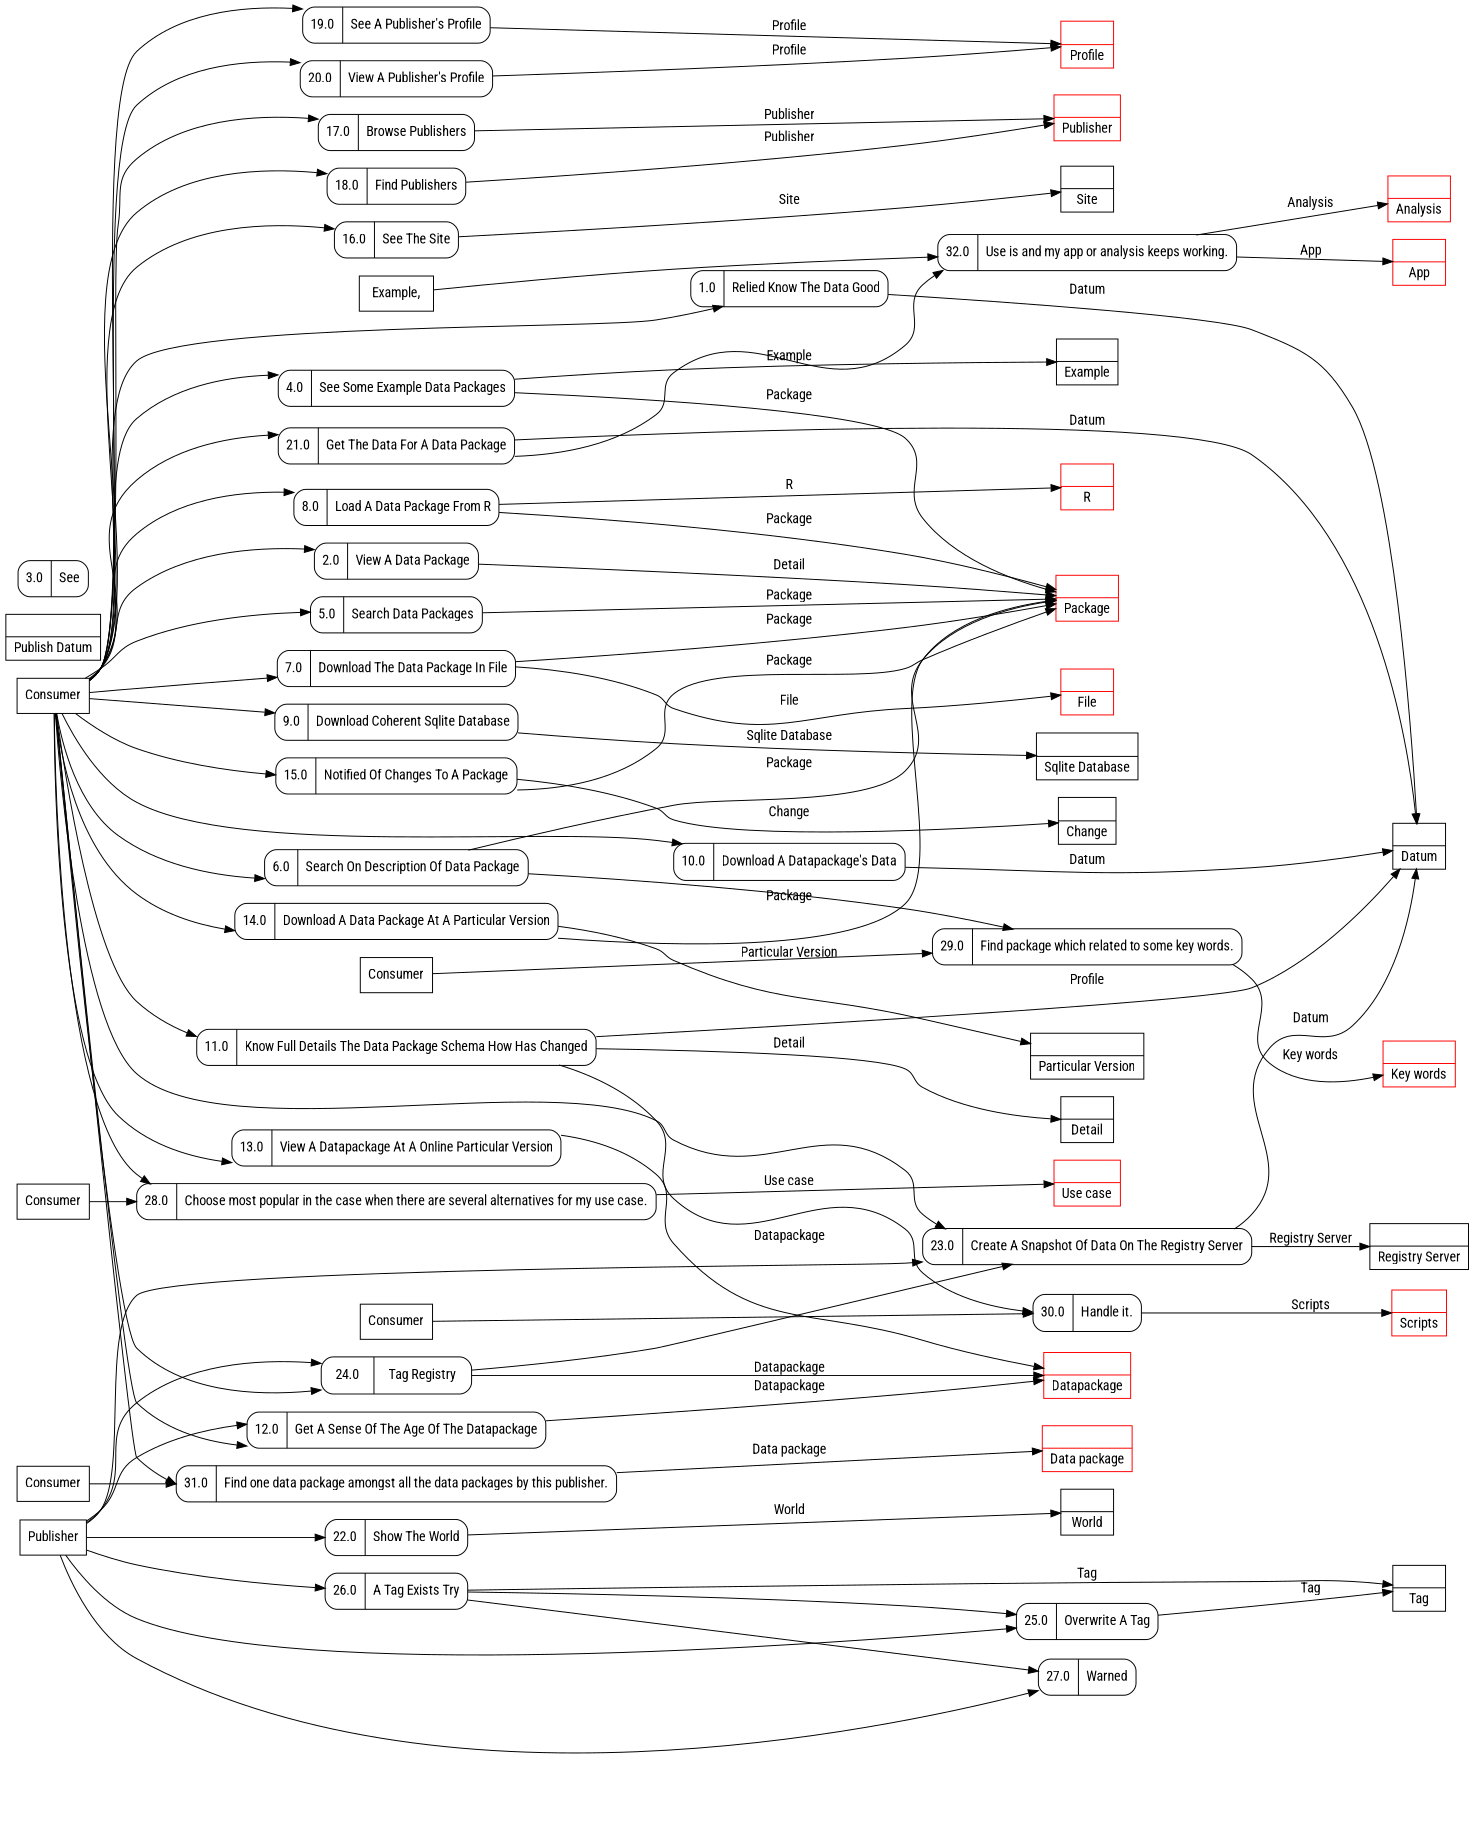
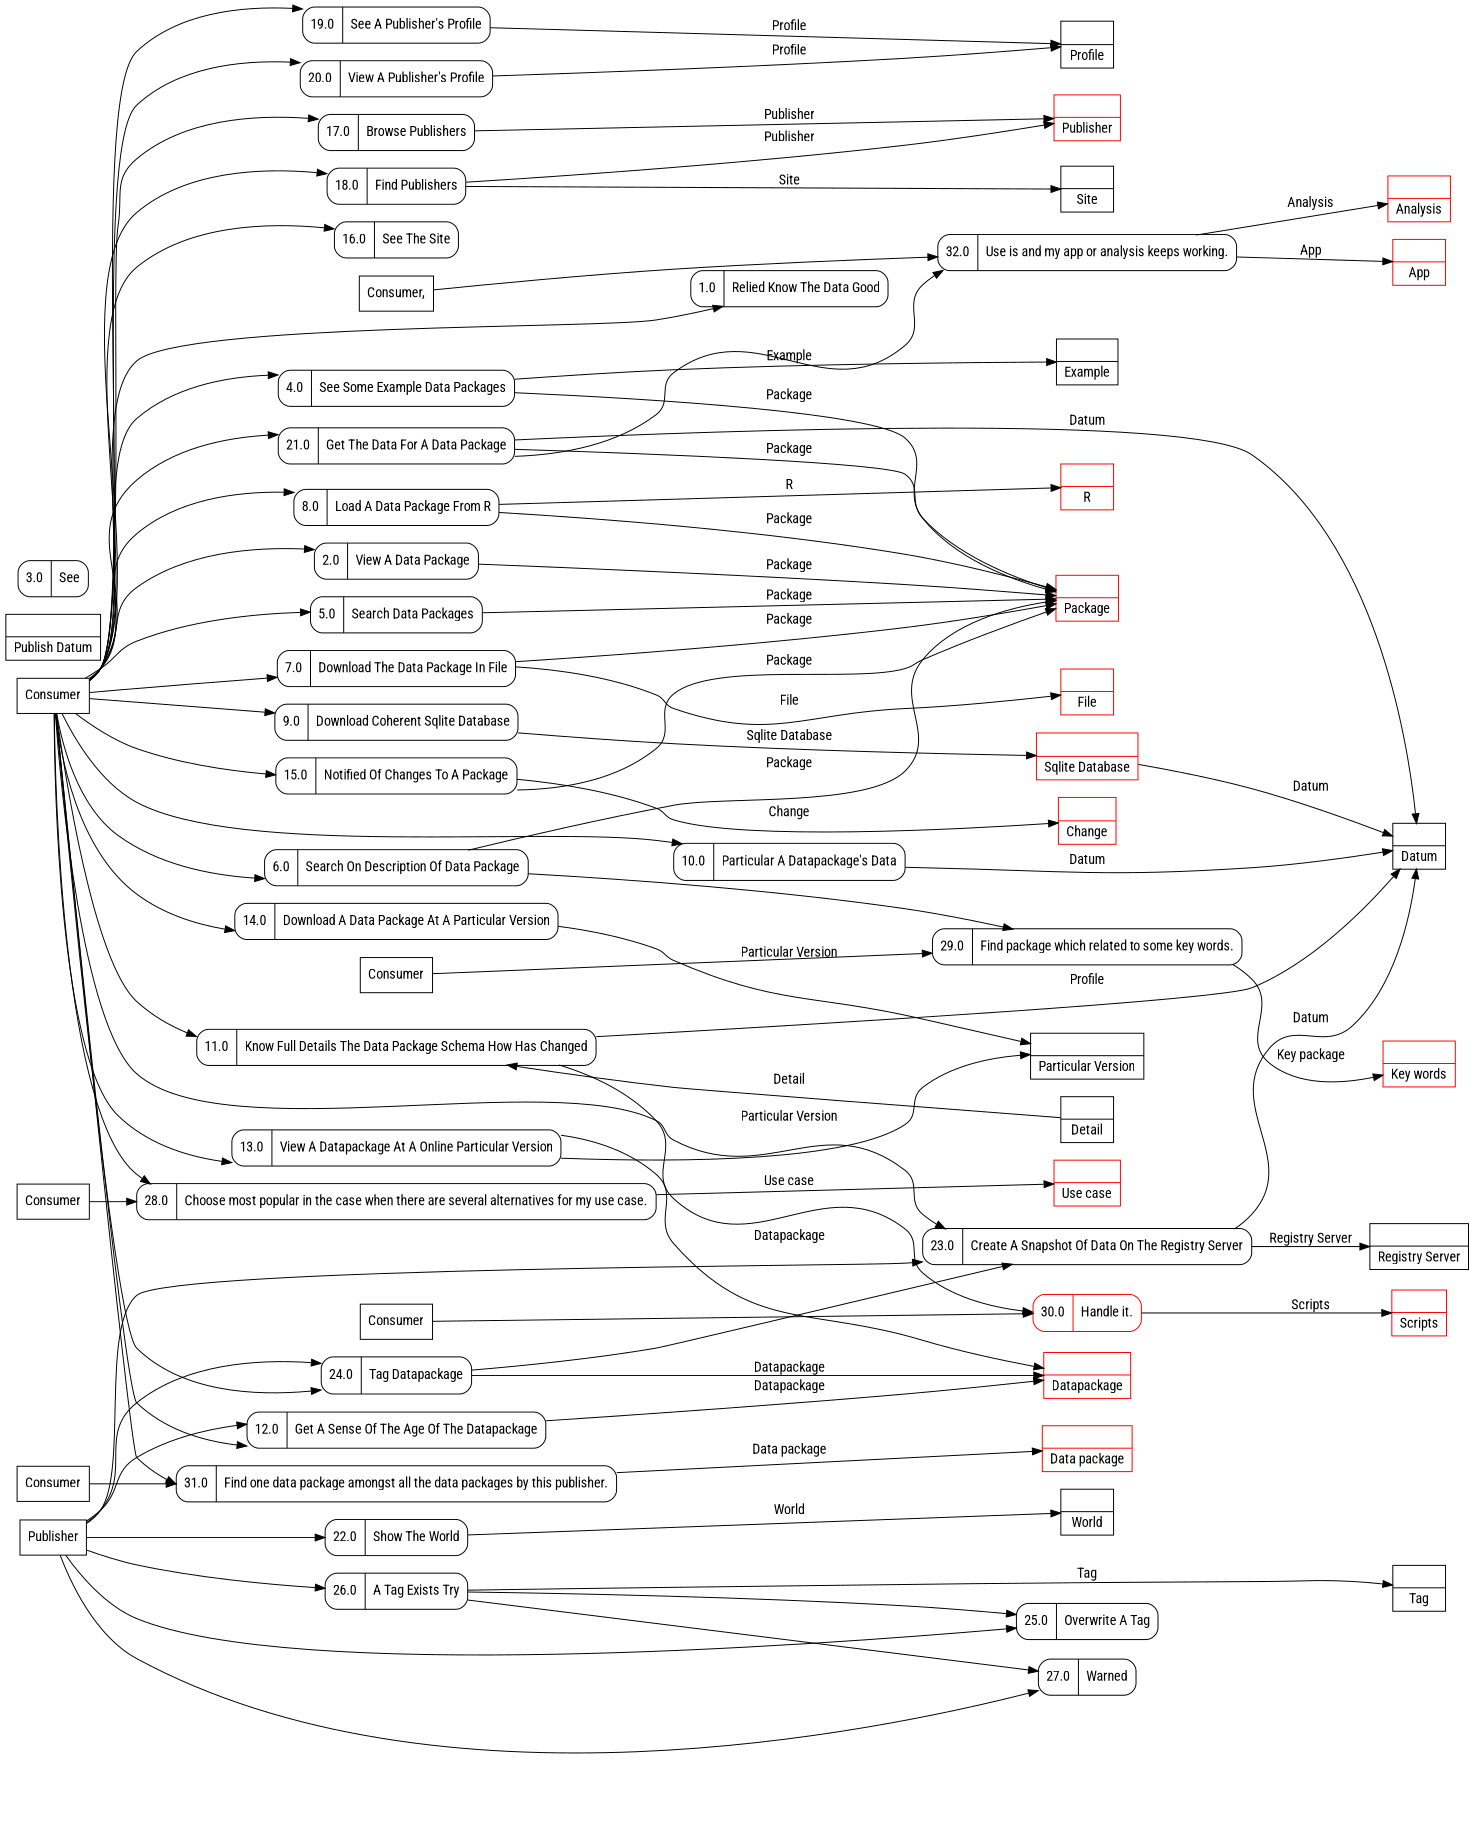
(1087, 45) -> (1087, 45)
(755, 219) -> (758, 188)
(396, 294) -> (396, 294)
(1329, 374) -> (1263, 792)
(789, 566) -> (789, 566)
(1087, 756) -> (1087, 756)
(1087, 821) -> (1087, 821)
(809, 861) -> (809, 861)
(913, 889) -> (806, 462)
(1311, 1056) -> (1311, 1056)
(831, 1058) -> (788, 1097)
none -> (869, 1140)
(1087, 1313) -> (1087, 1313)
(423, 1375) -> (416, 1375)
(1270, 1605) -> none
